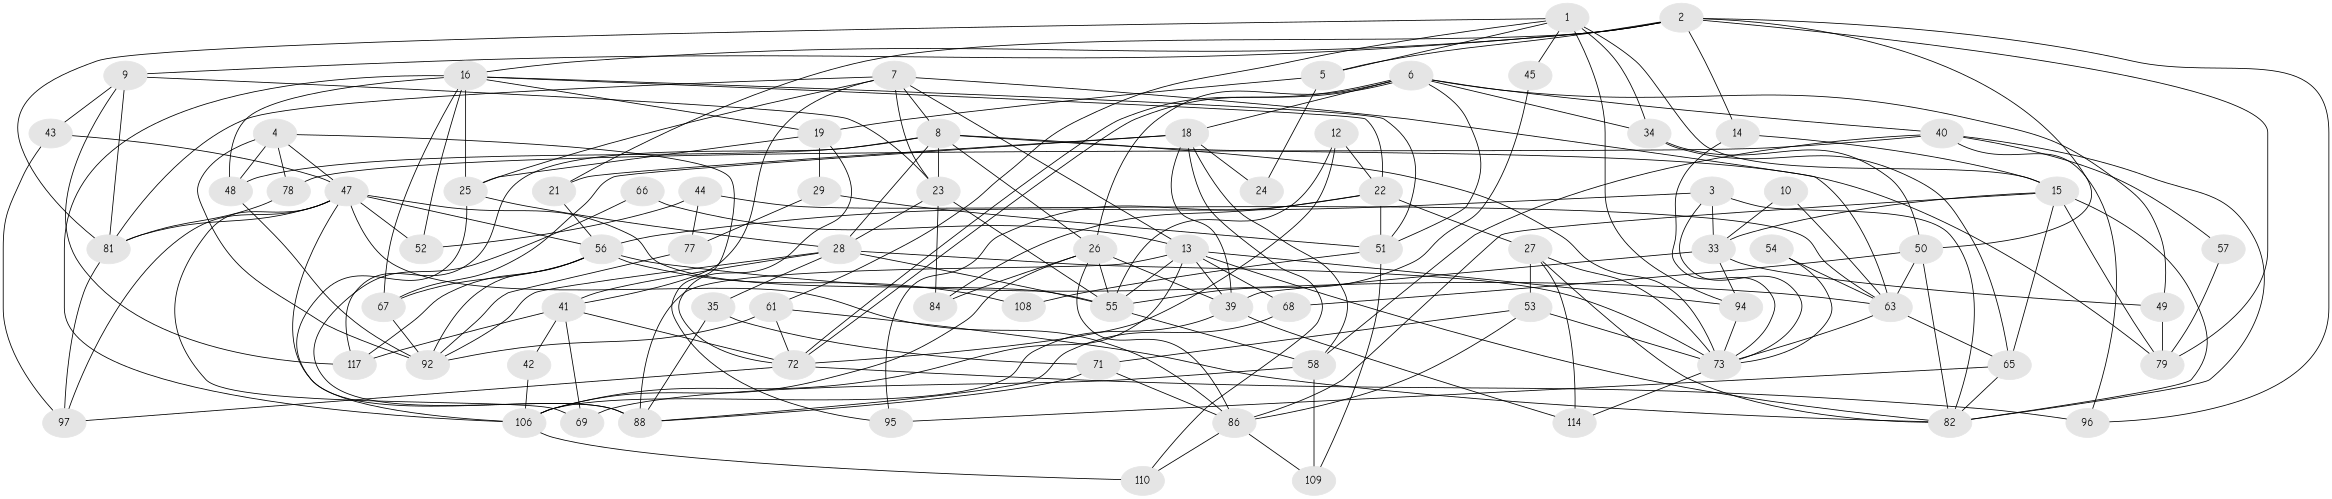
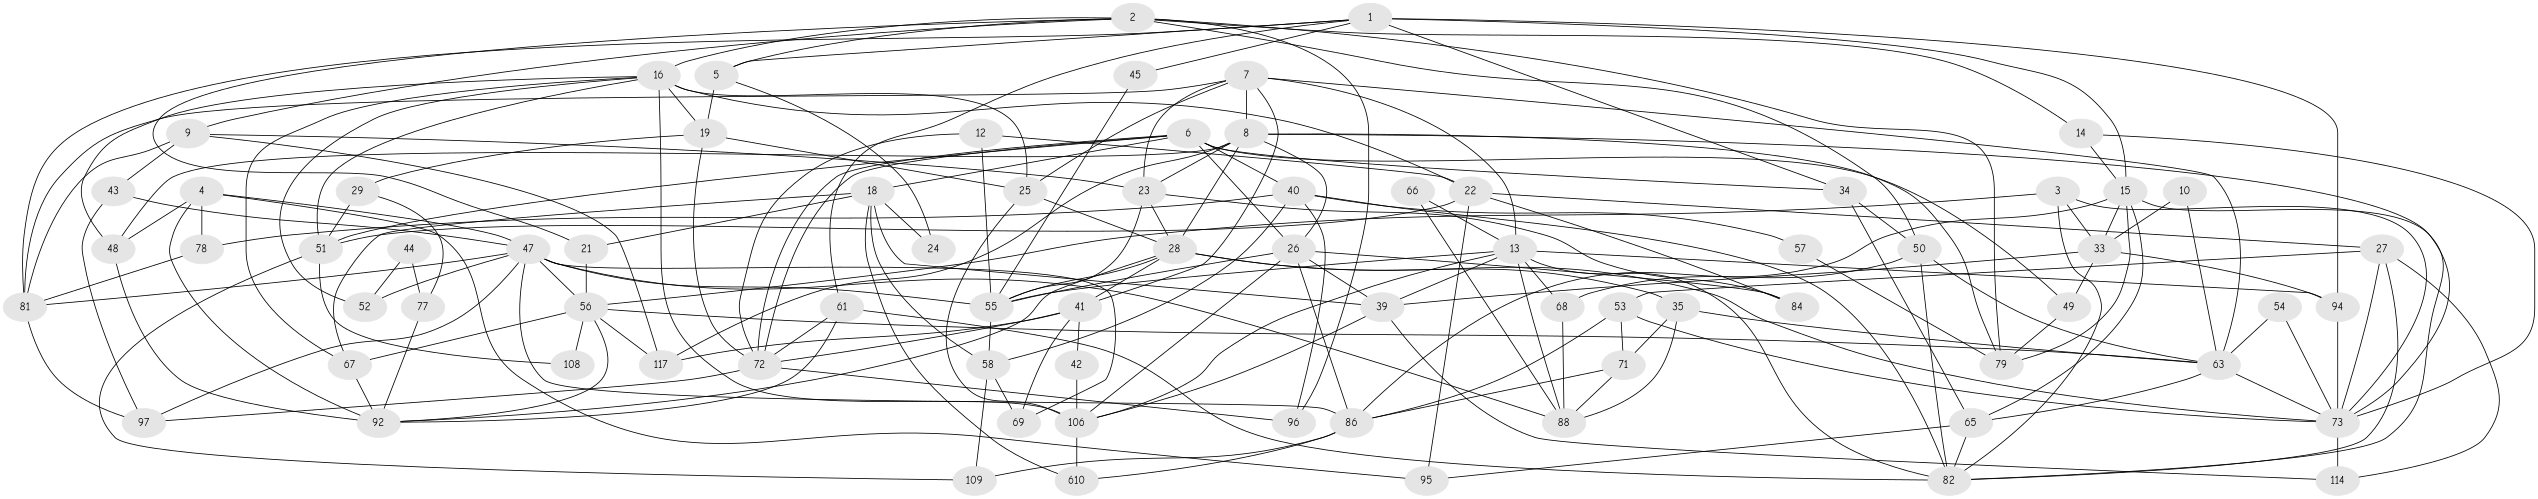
(1546, 210) -> (1948, 341)
(1143, 481) -> (1077, 481)
